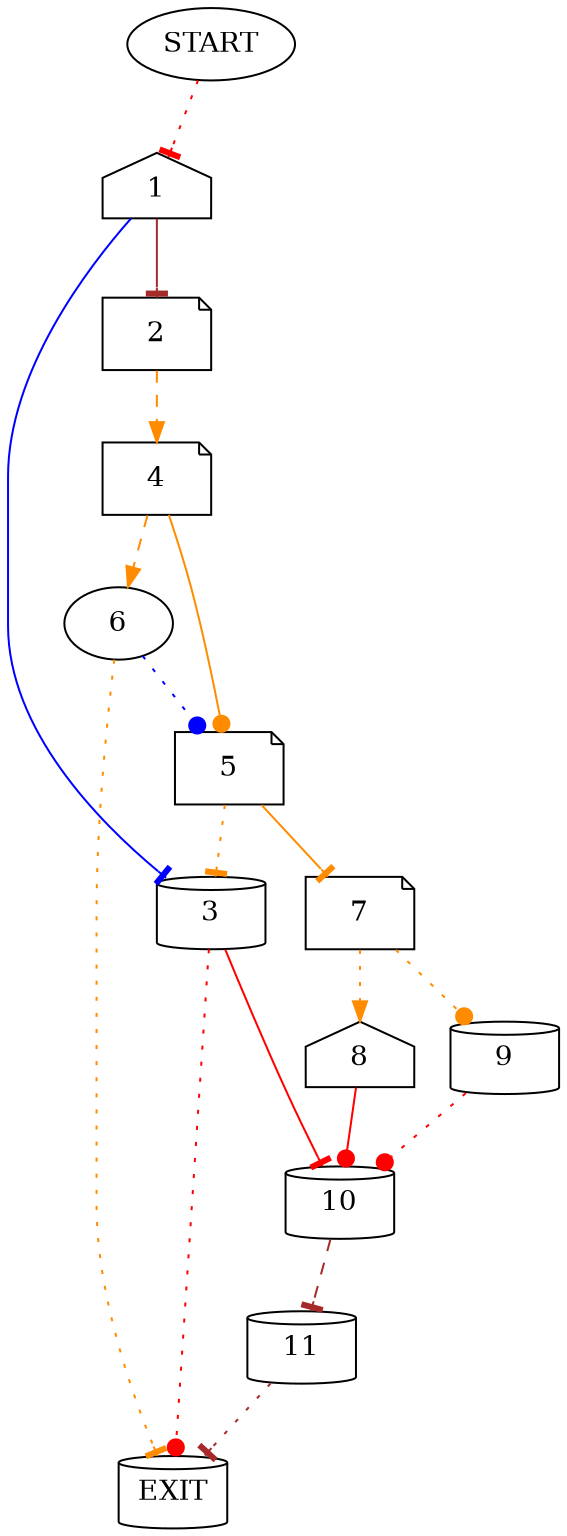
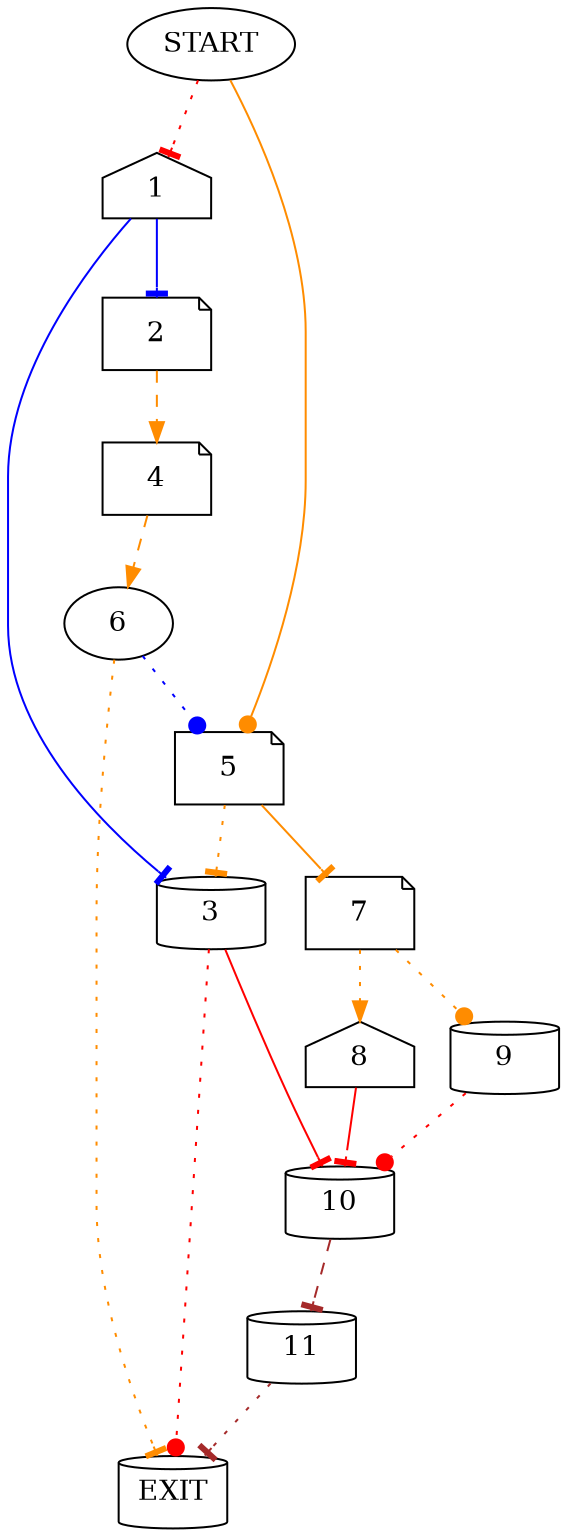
(157, 253) -> (157, 253)
(198, 614) -> (306, 395)
(352, 1119) -> (352, 1119)
